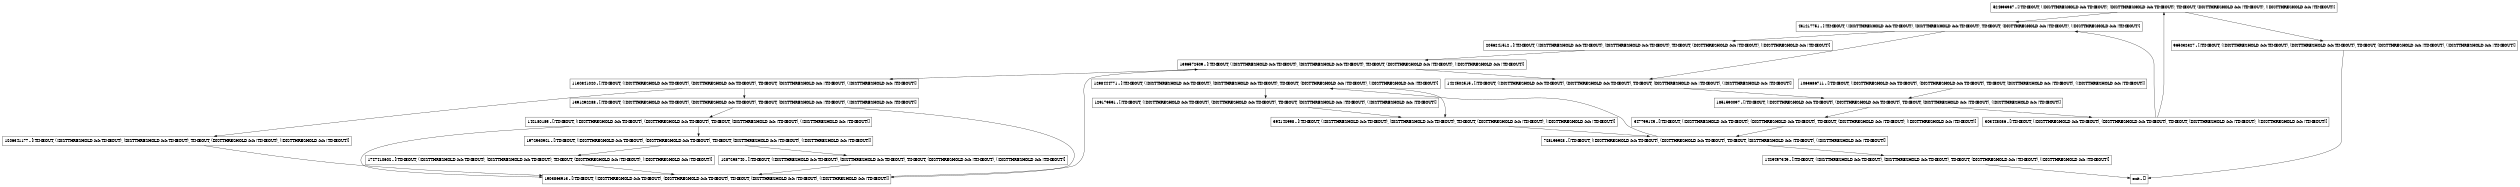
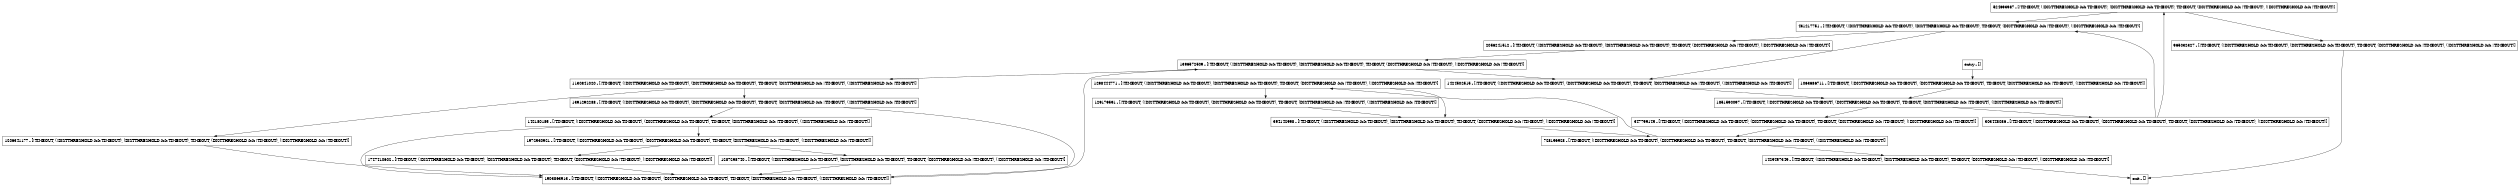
none -> (1973, 65)
